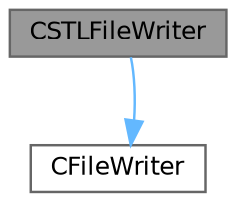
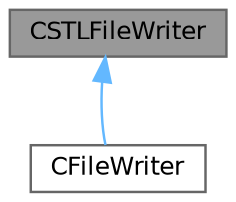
(134, 89) -> (102, 114)
